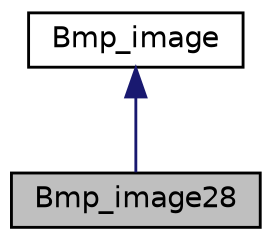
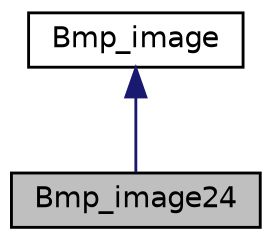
(136, 200) -> (136, 200)
